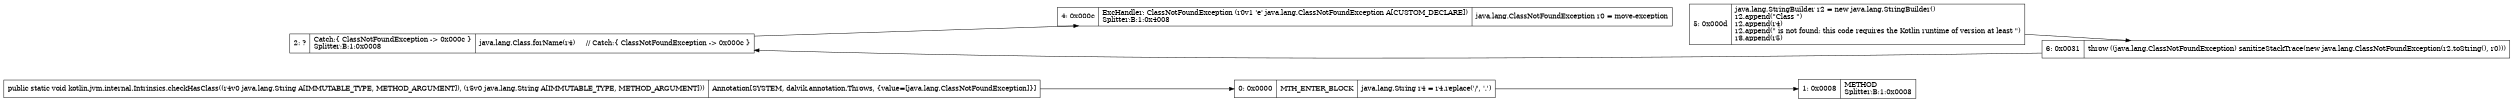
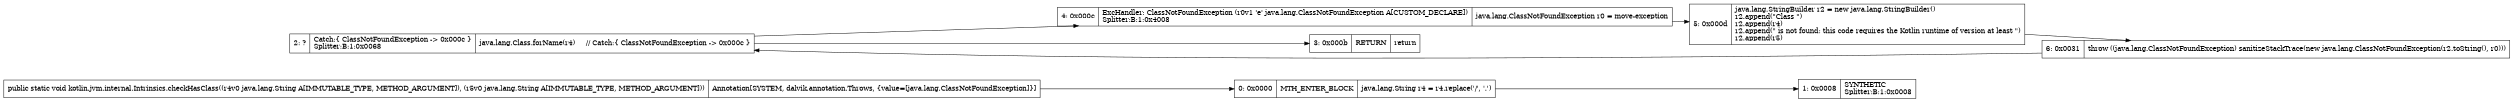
none -> (1678, 22)
(1759, 38) -> (1759, 38)
none -> (1365, 43)
(348, 47) -> (348, 47)
(1861, 85) -> (1865, 85)
